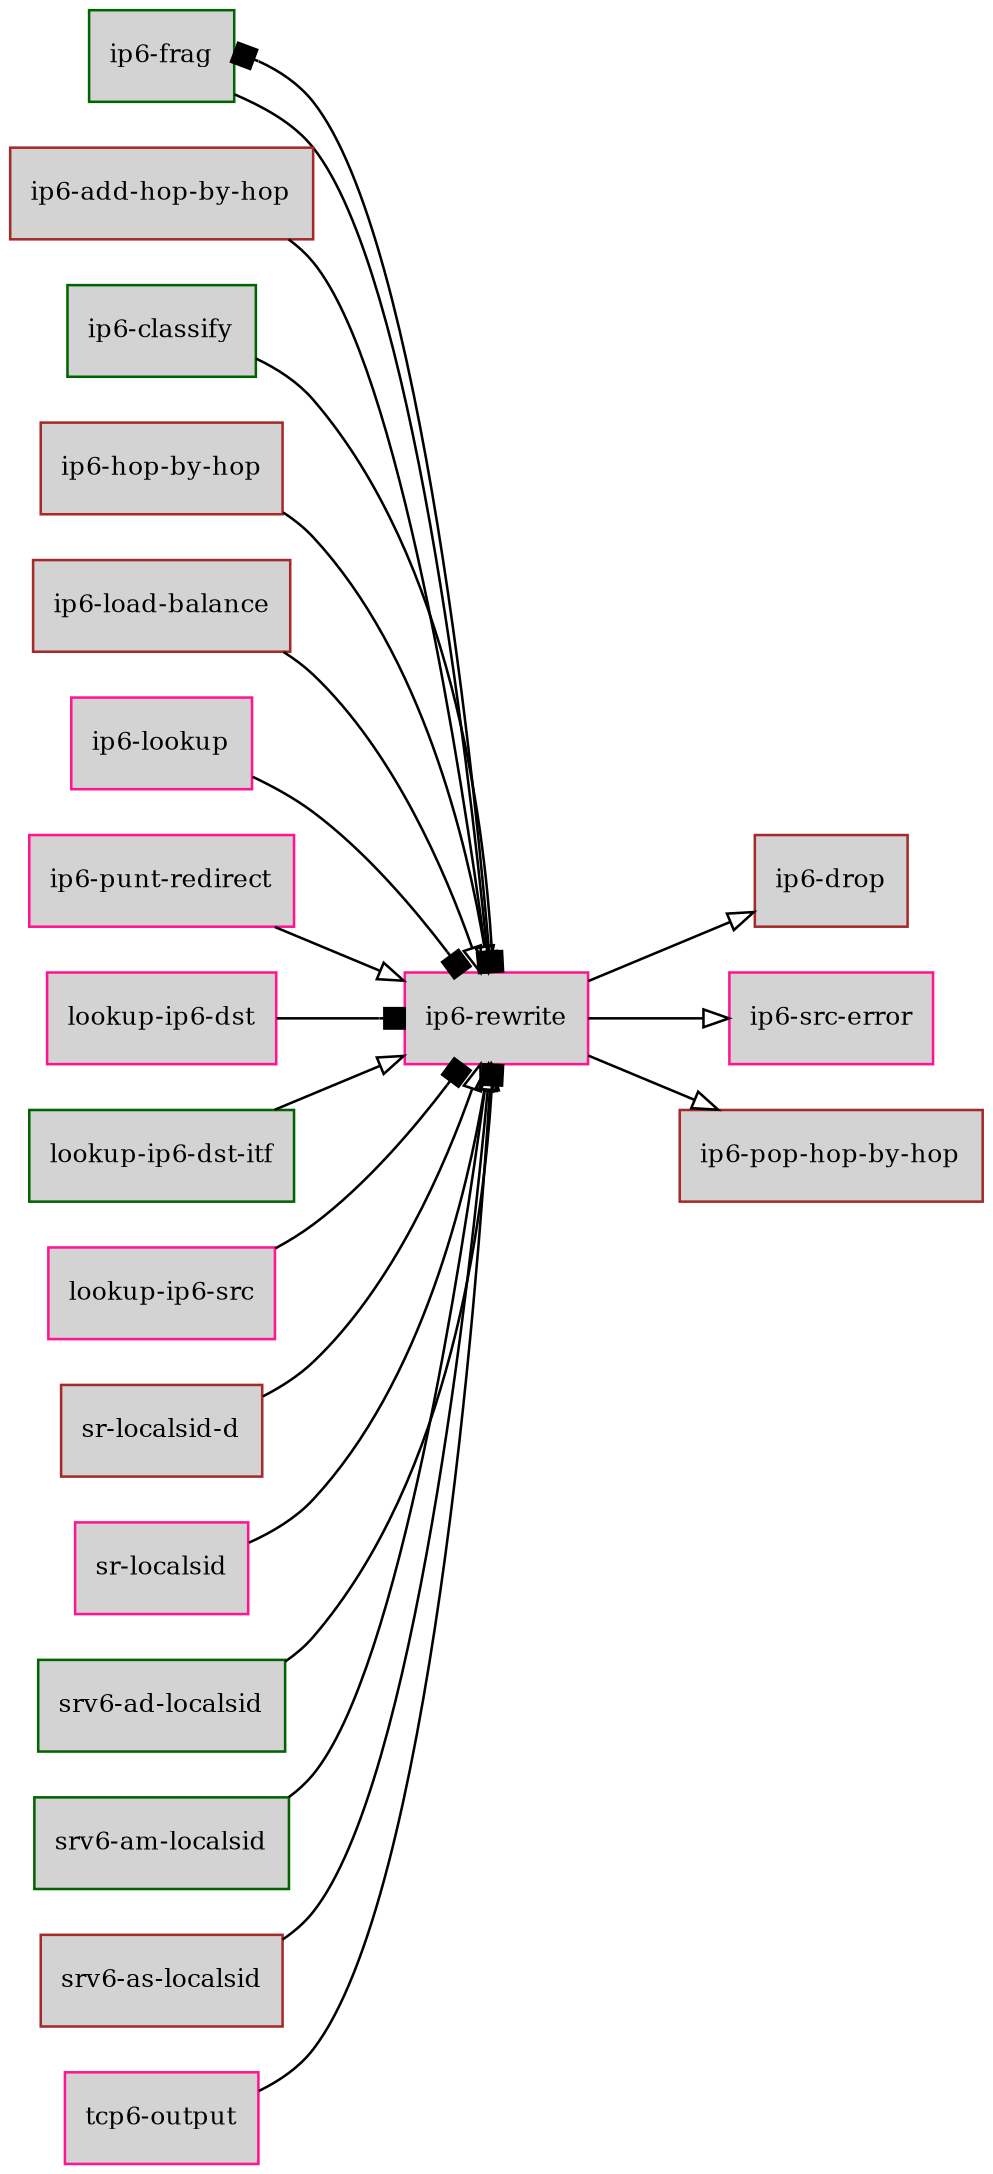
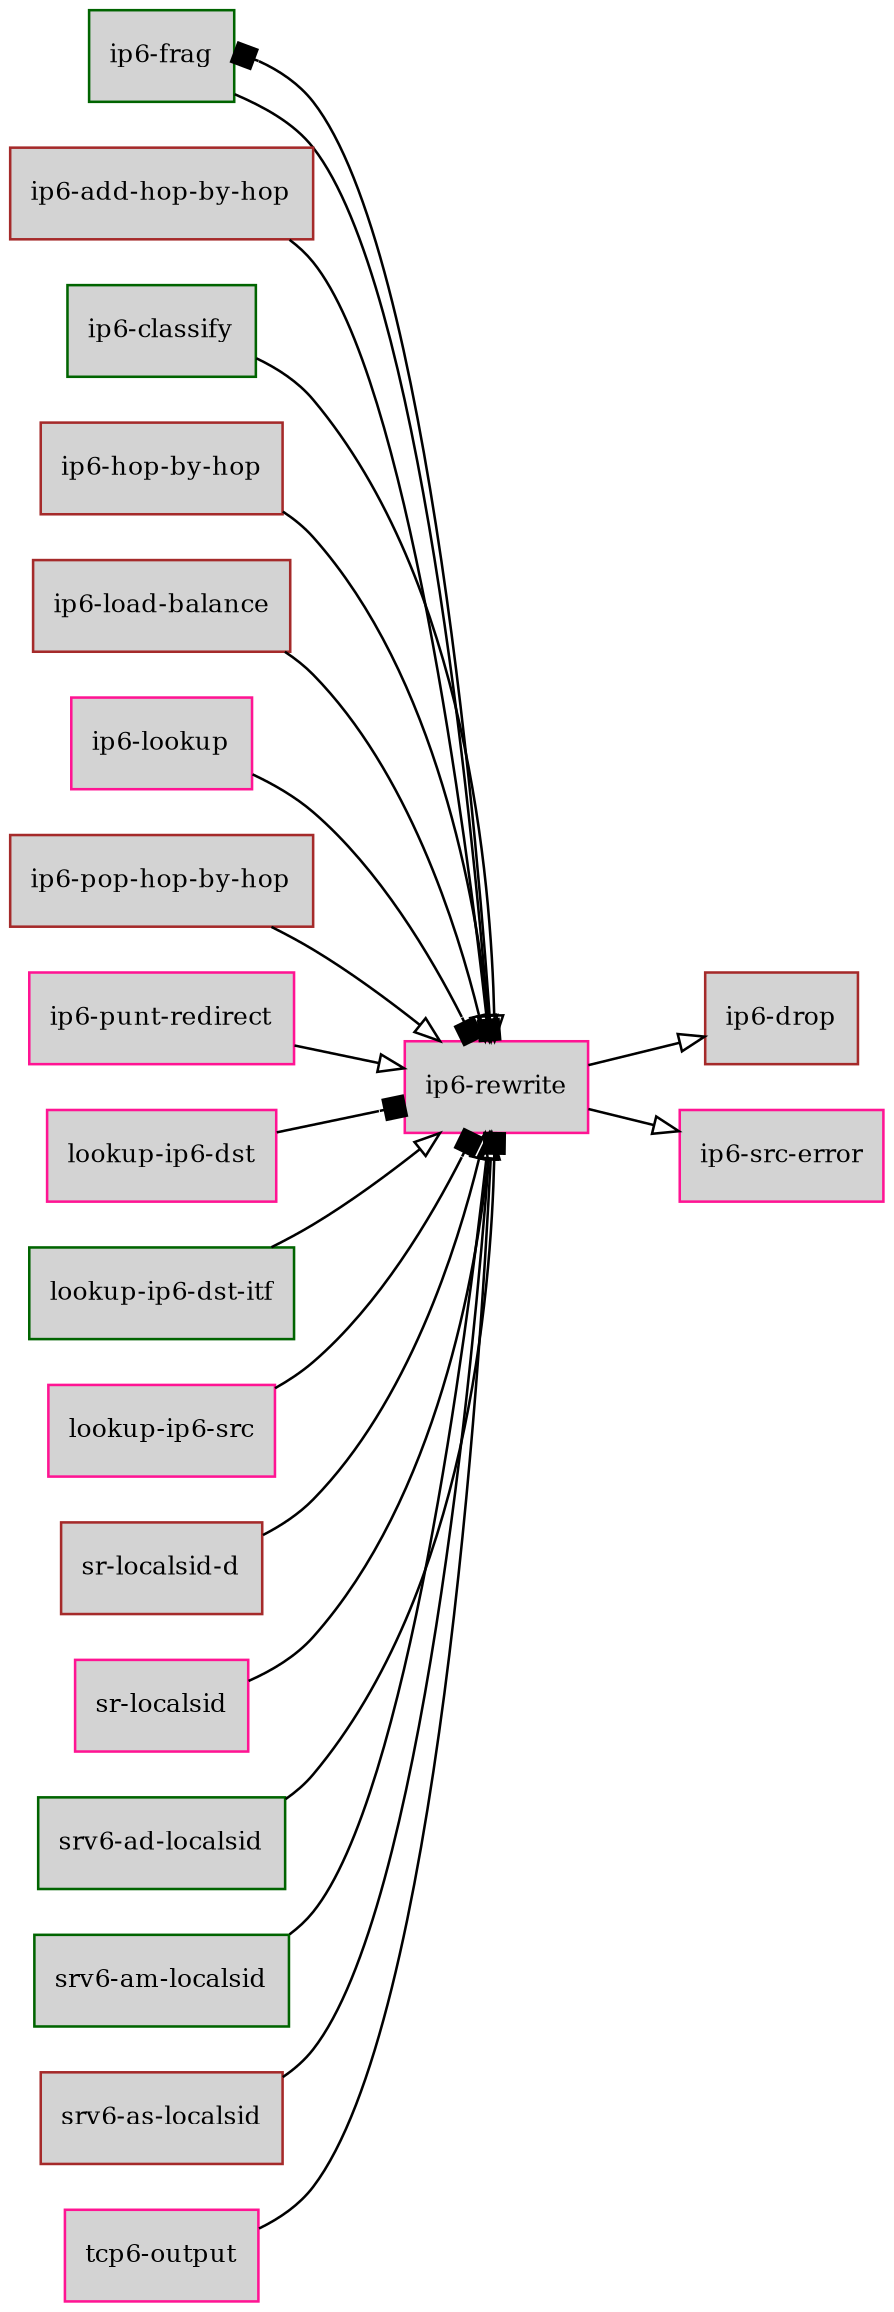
(389, 519) -> (390, 523)
(641, 1078) -> (348, 972)
